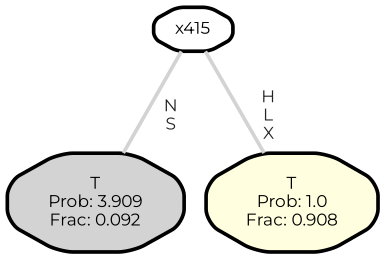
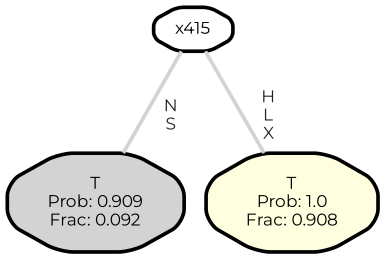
(96, 203) -> (96, 203)
